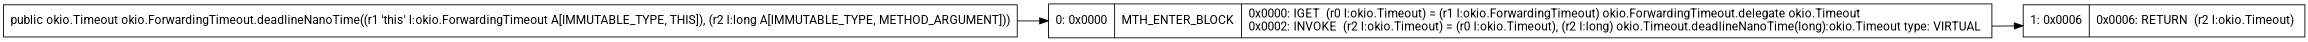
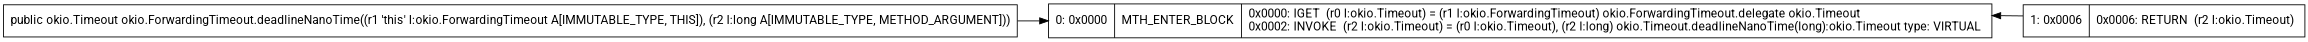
(2003, 26) -> (2012, 16)
